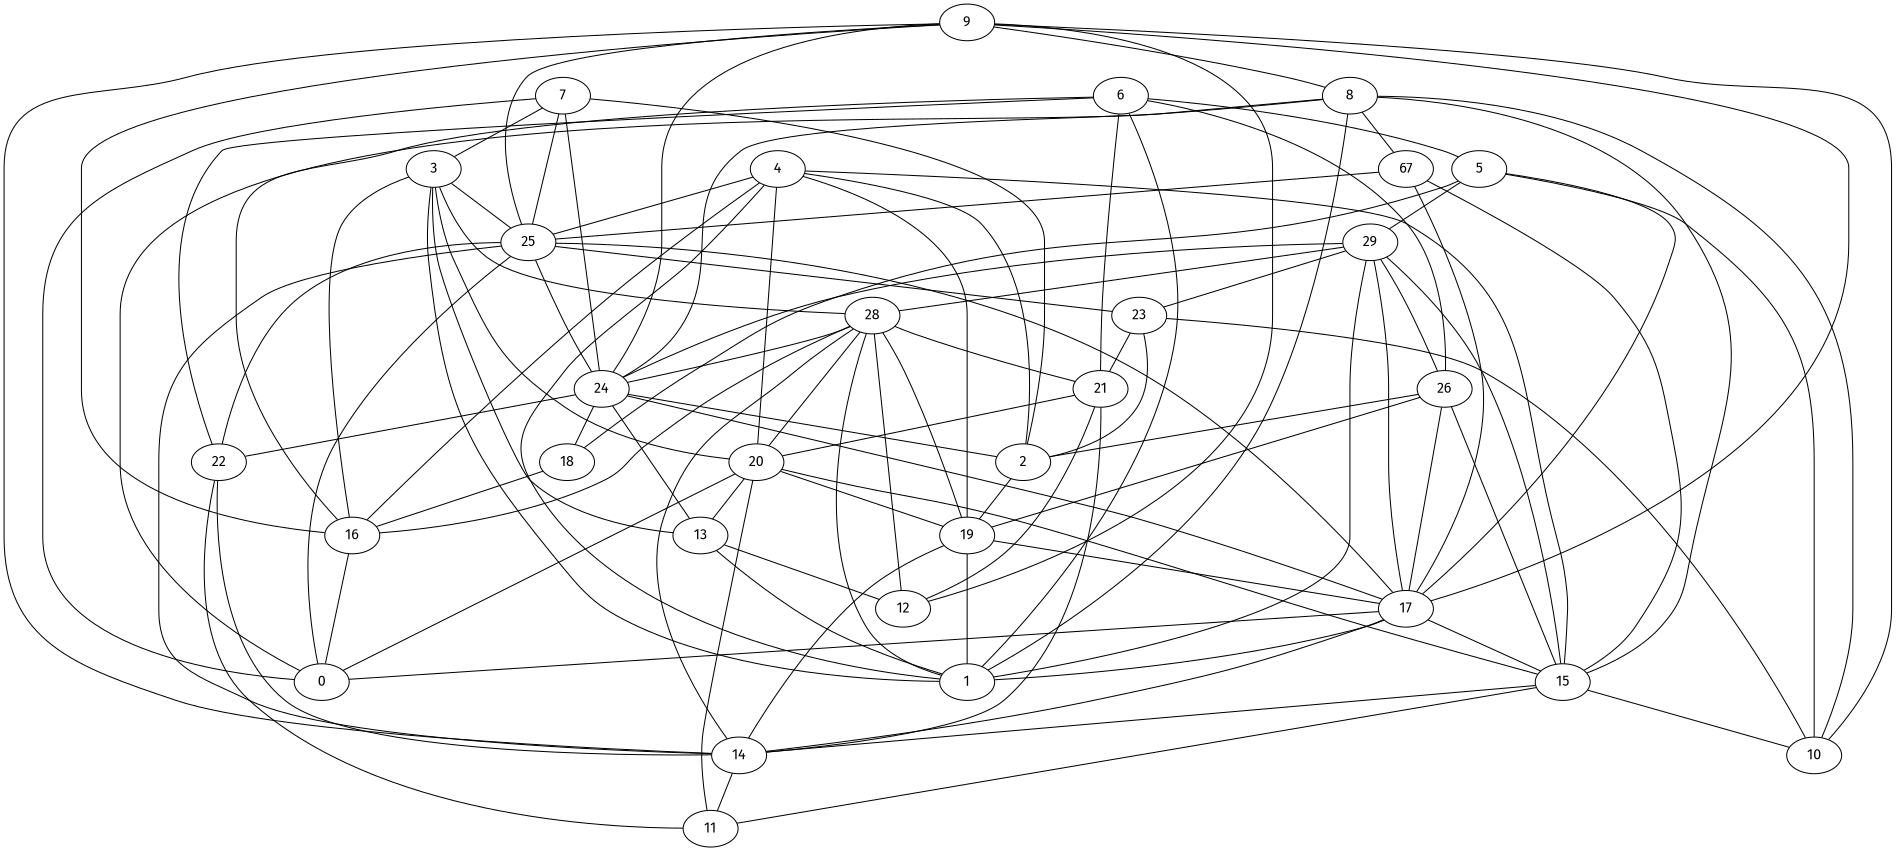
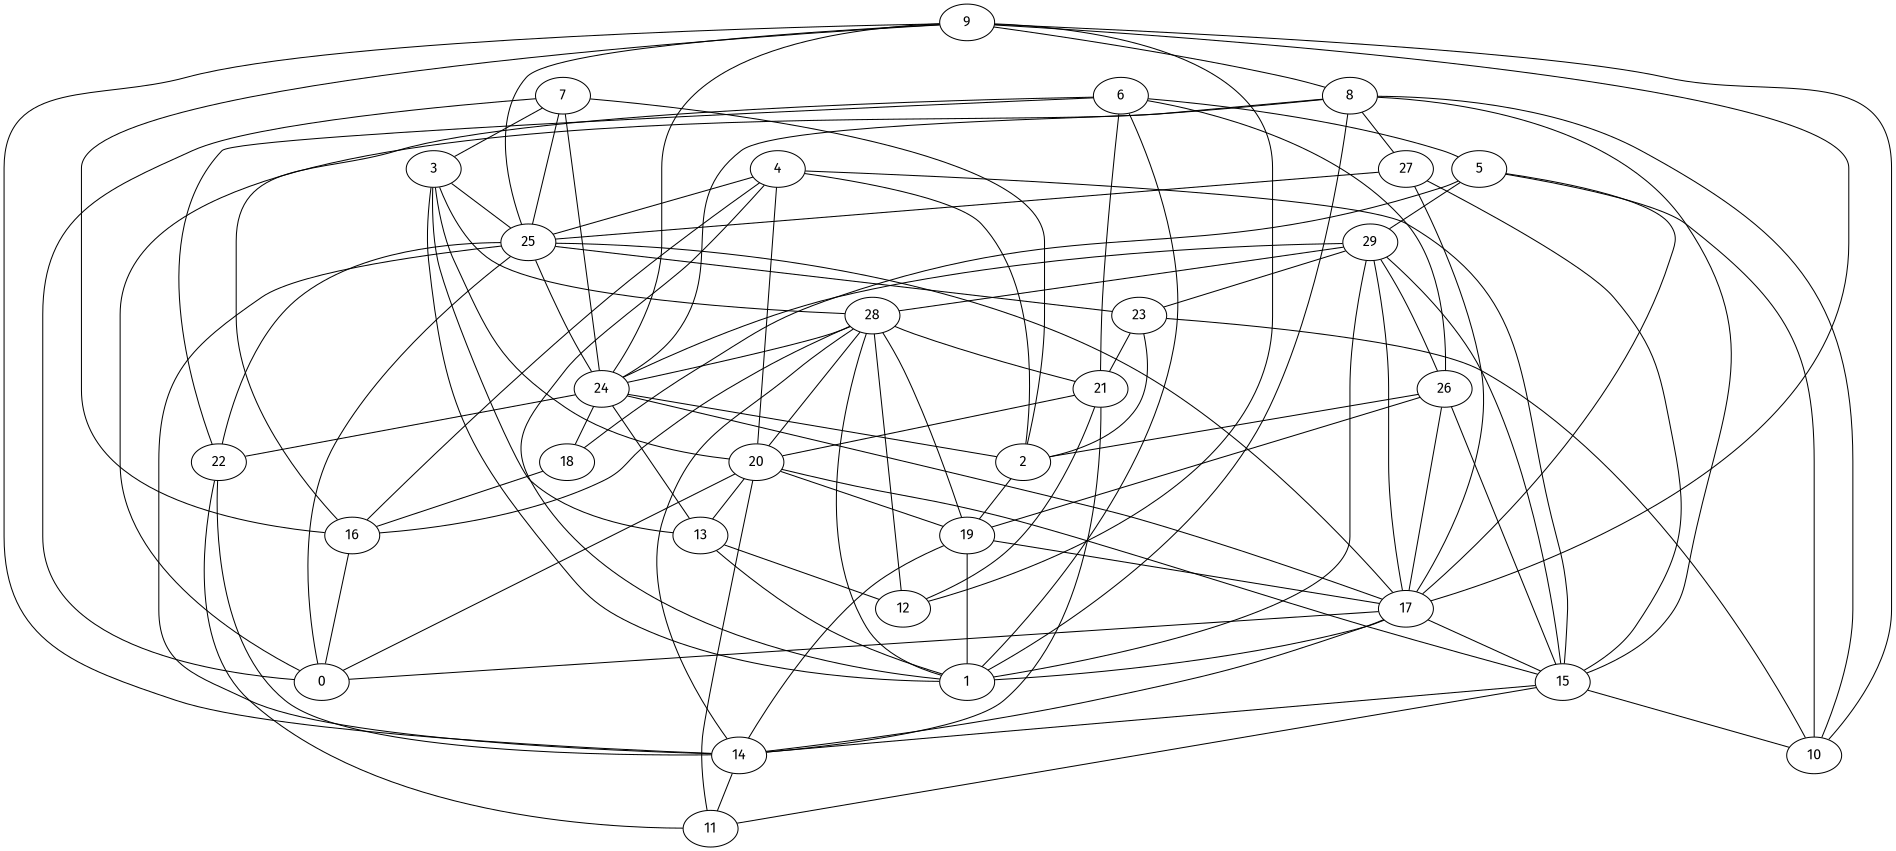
(1406, 169) -> (1406, 169)
(967, 312) -> none
(330, 329) -> none
